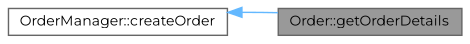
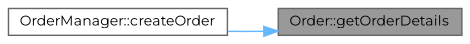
(260, 12) -> (246, 31)
